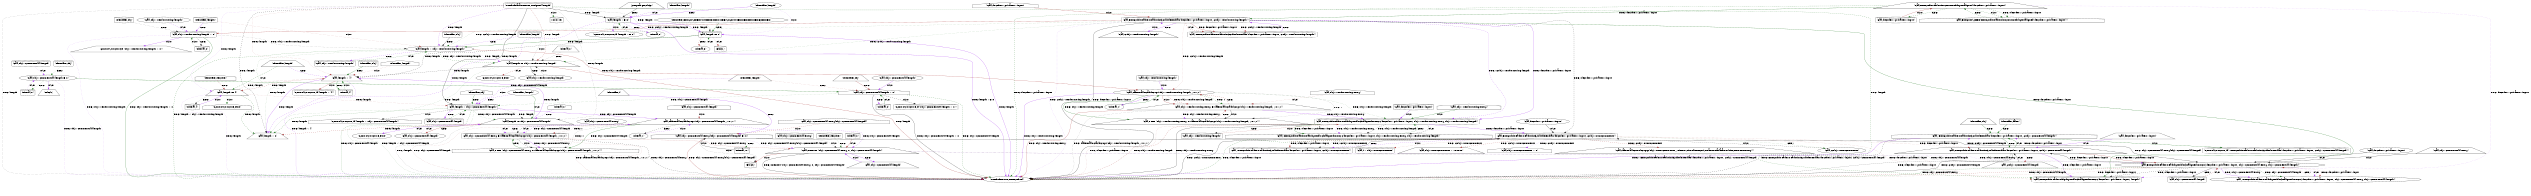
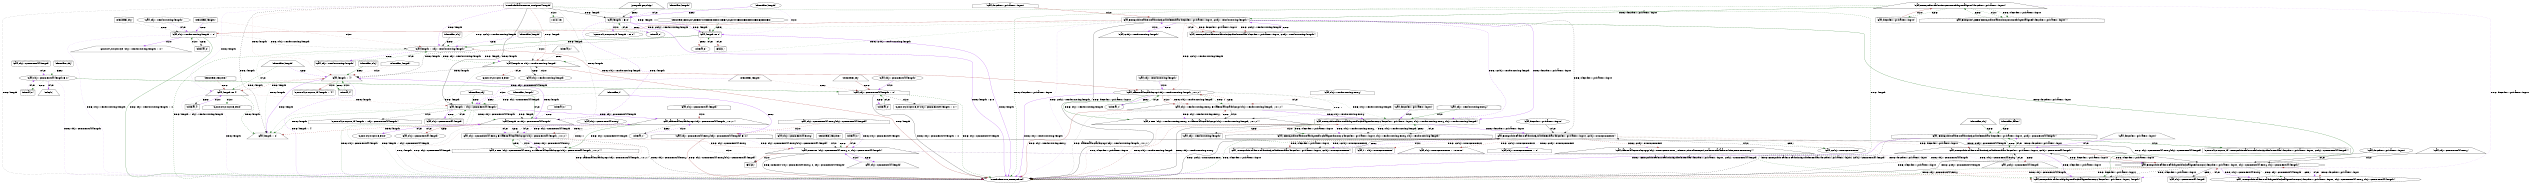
(446, 88) -> (650, 72)
(669, 99) -> (543, 96)
(742, 150) -> none
